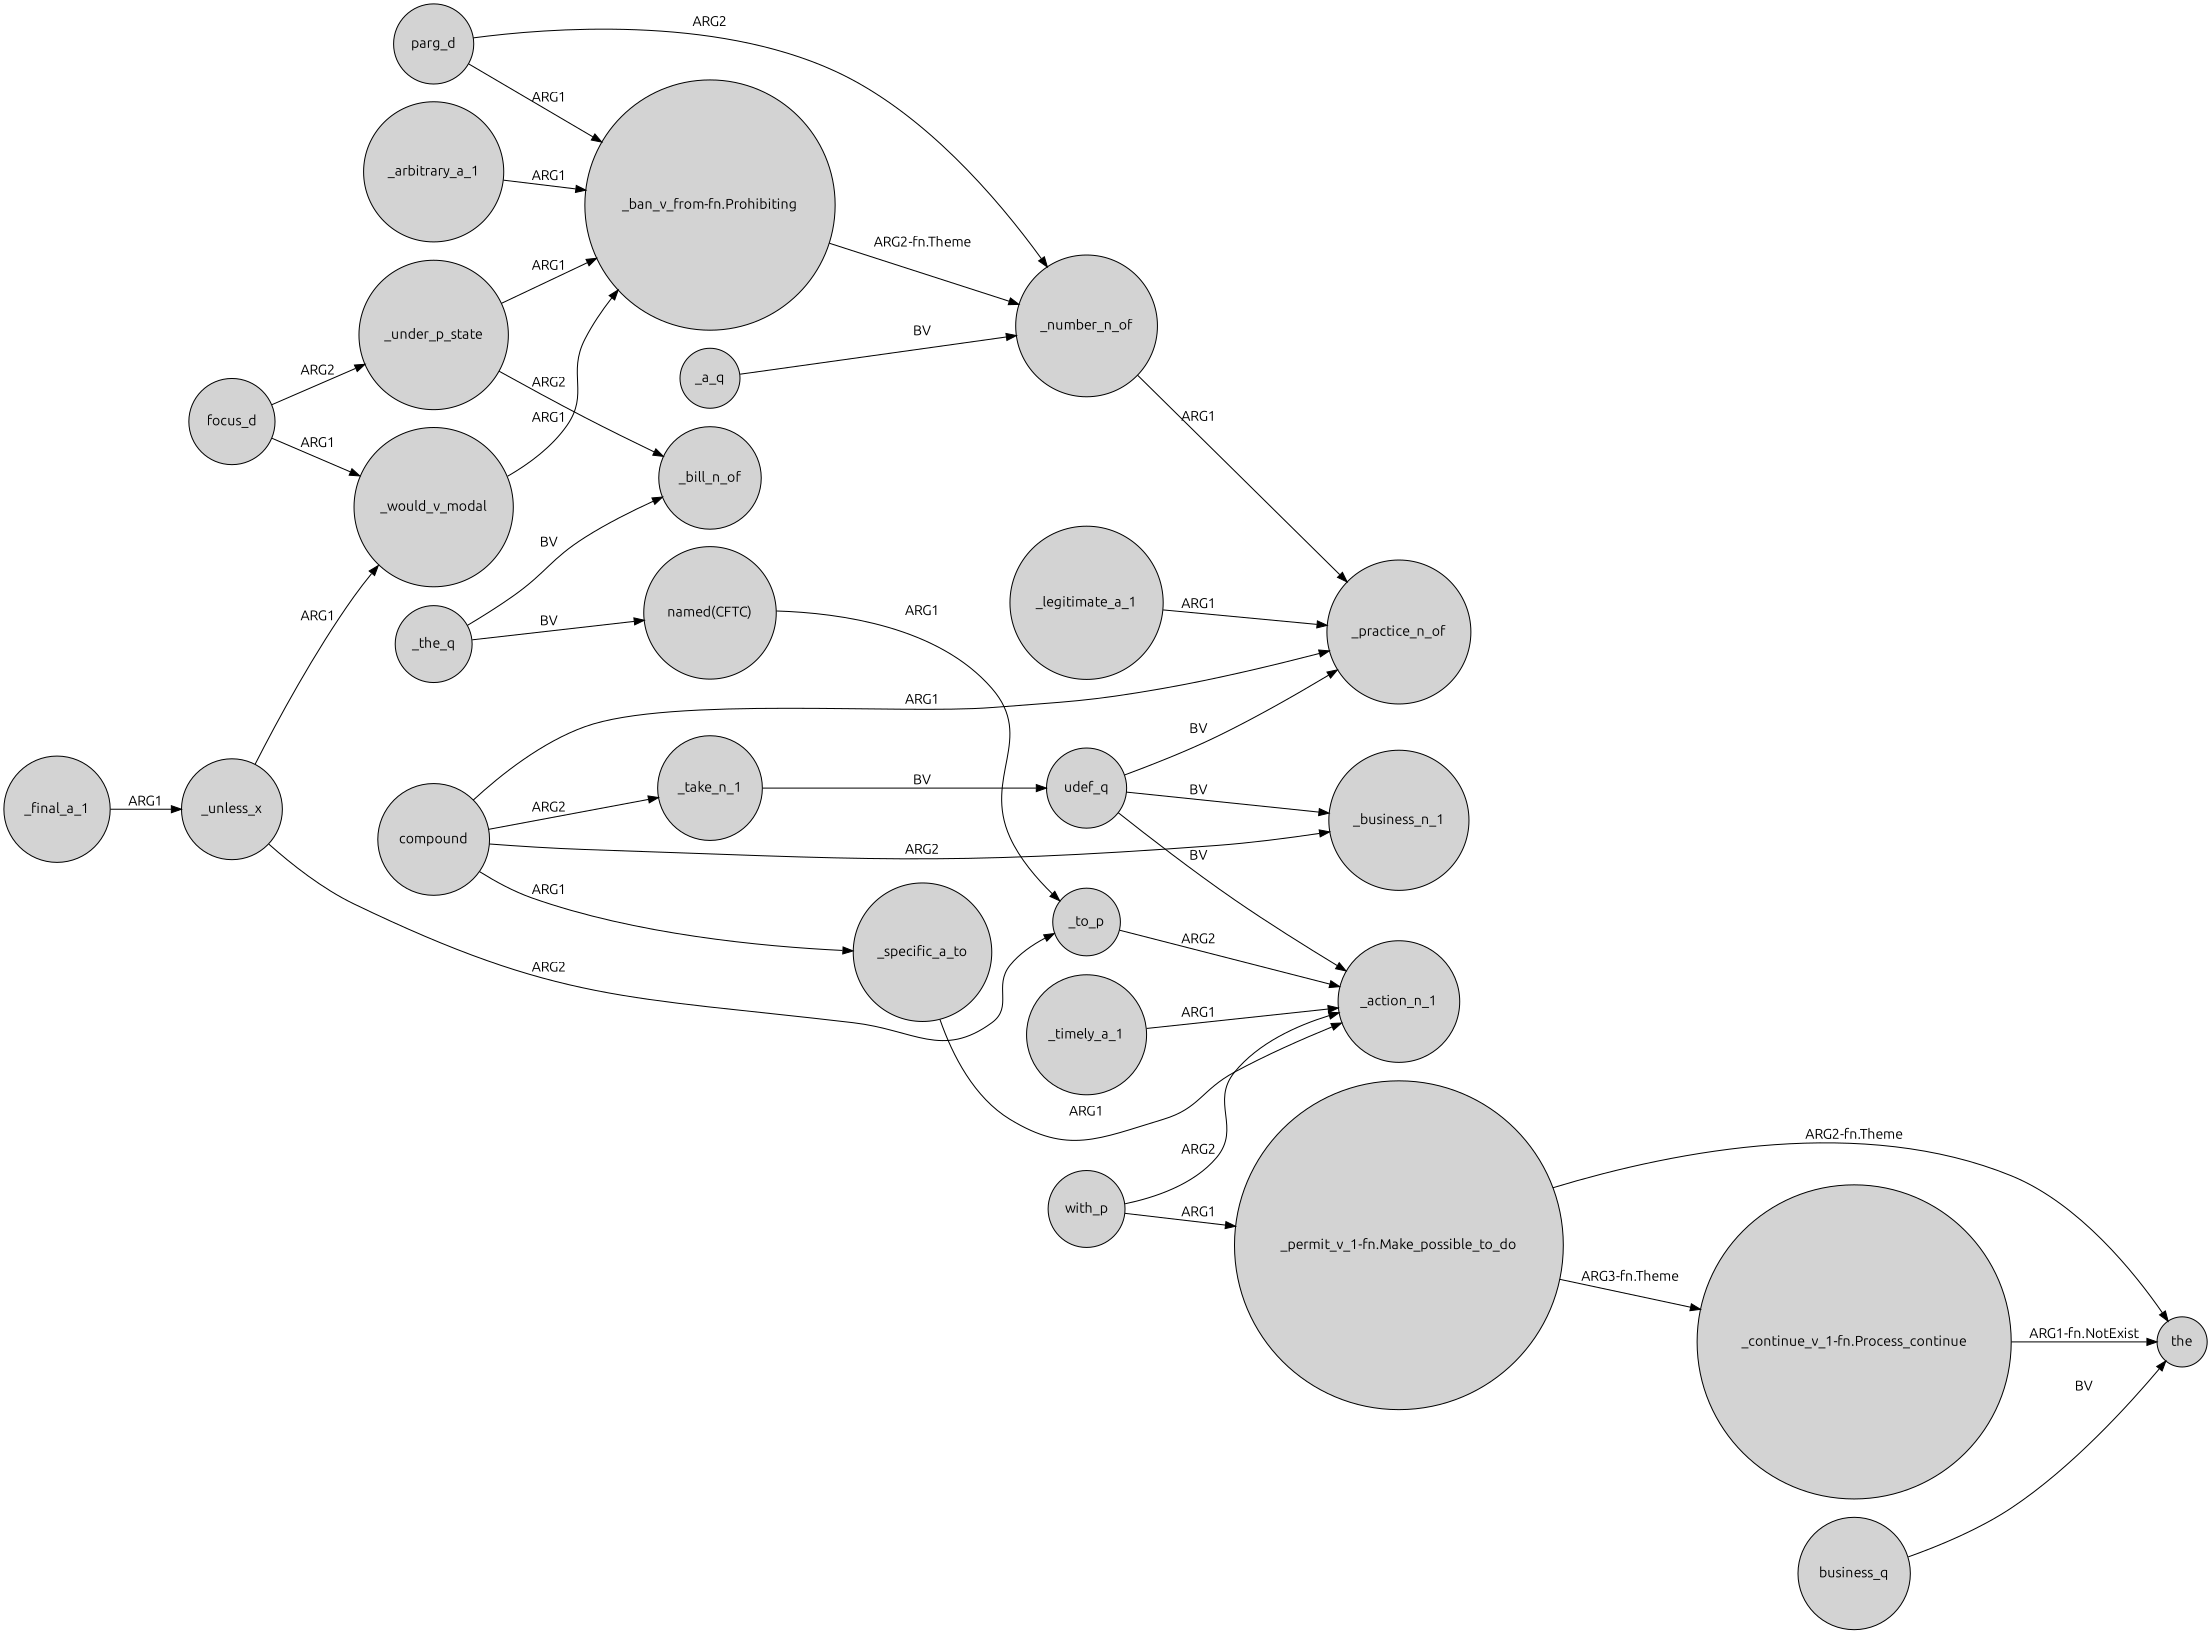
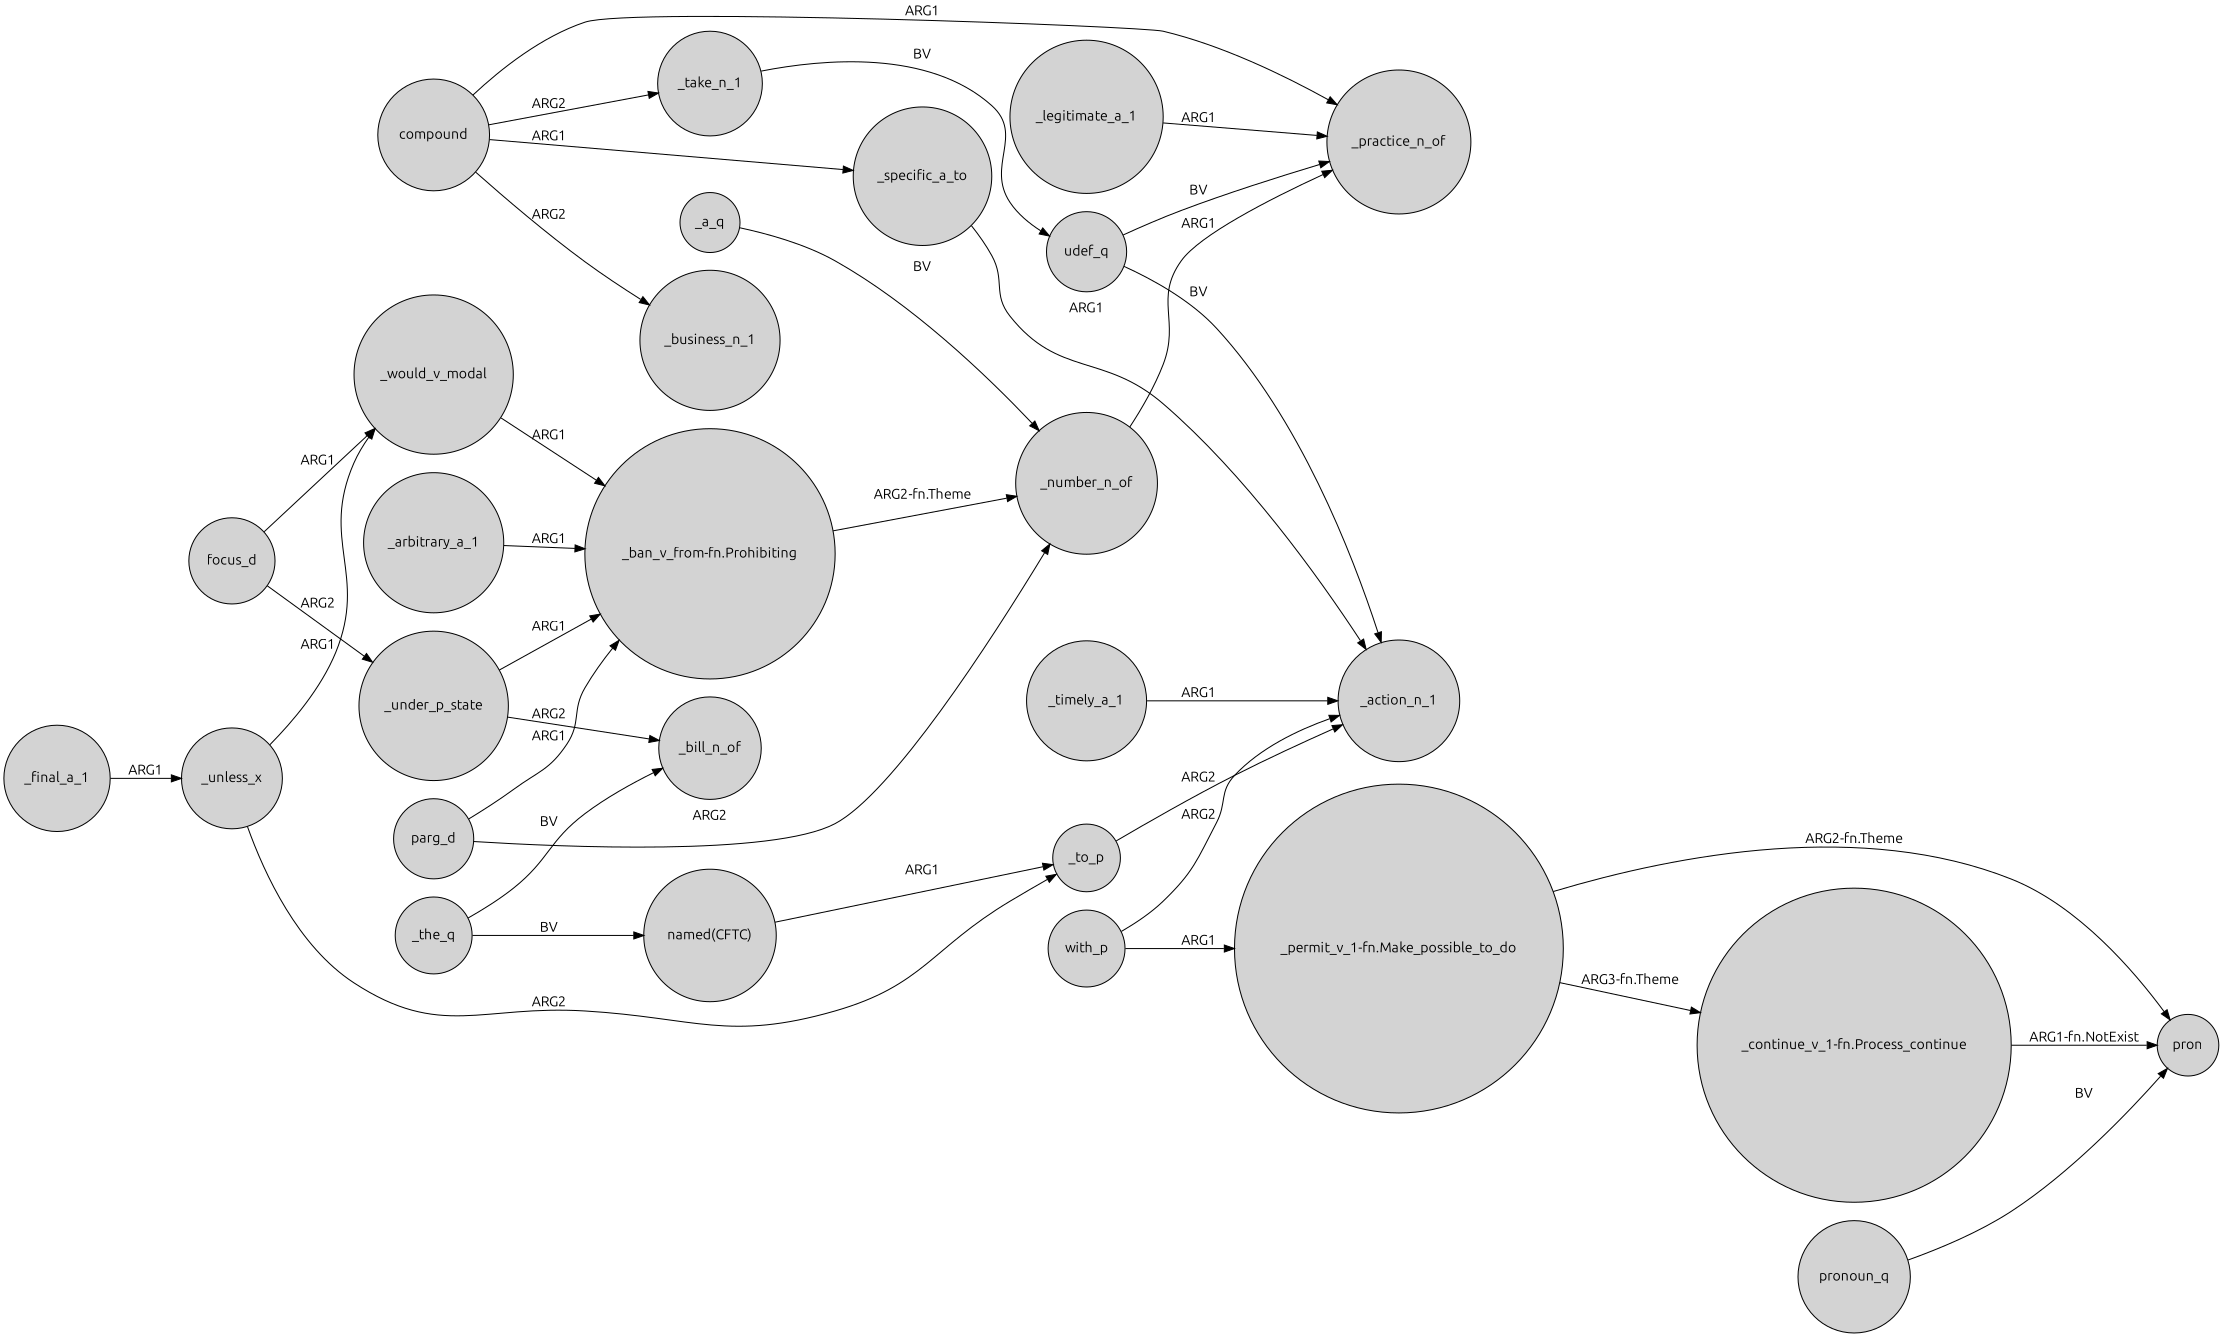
(1223, 802) -> none
(2182, 1342) -> (2188, 1045)
(1854, 1573) -> (1854, 1277)
